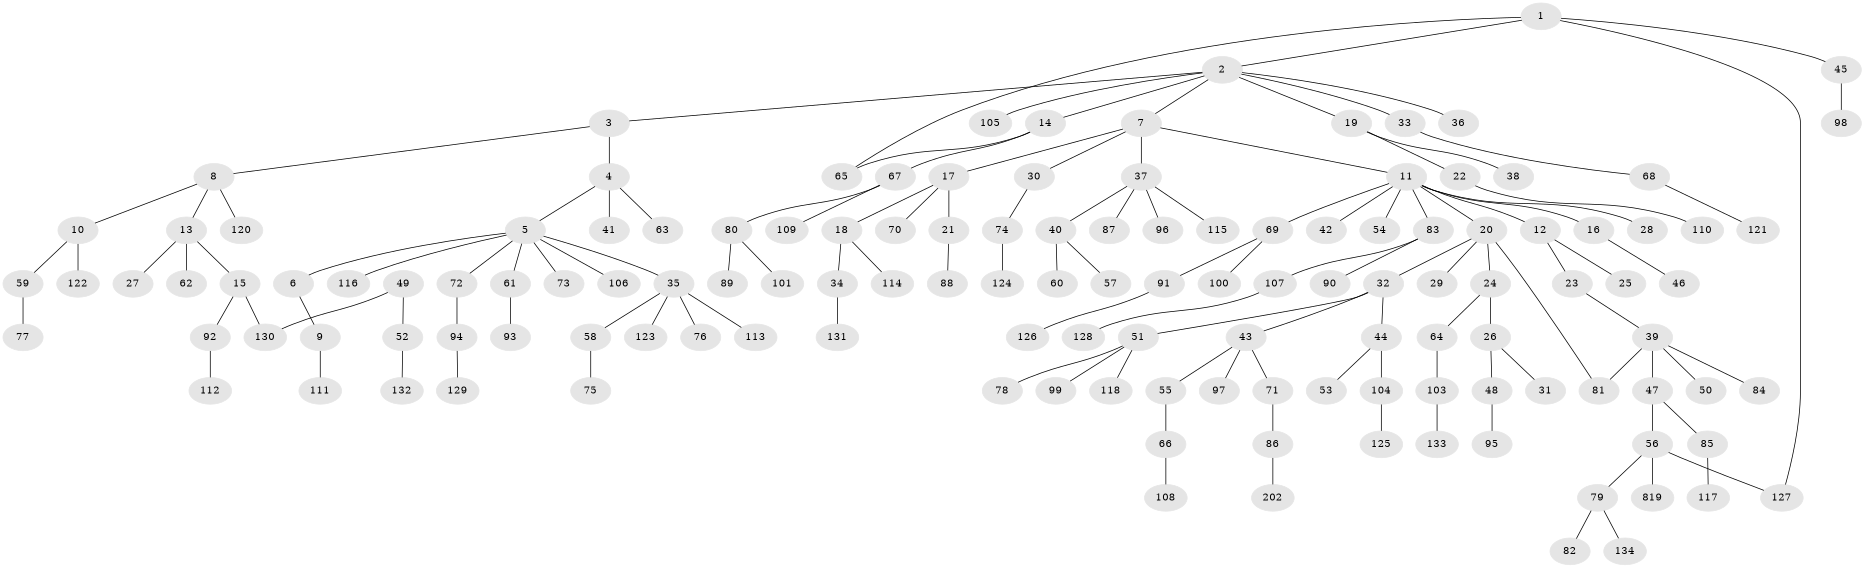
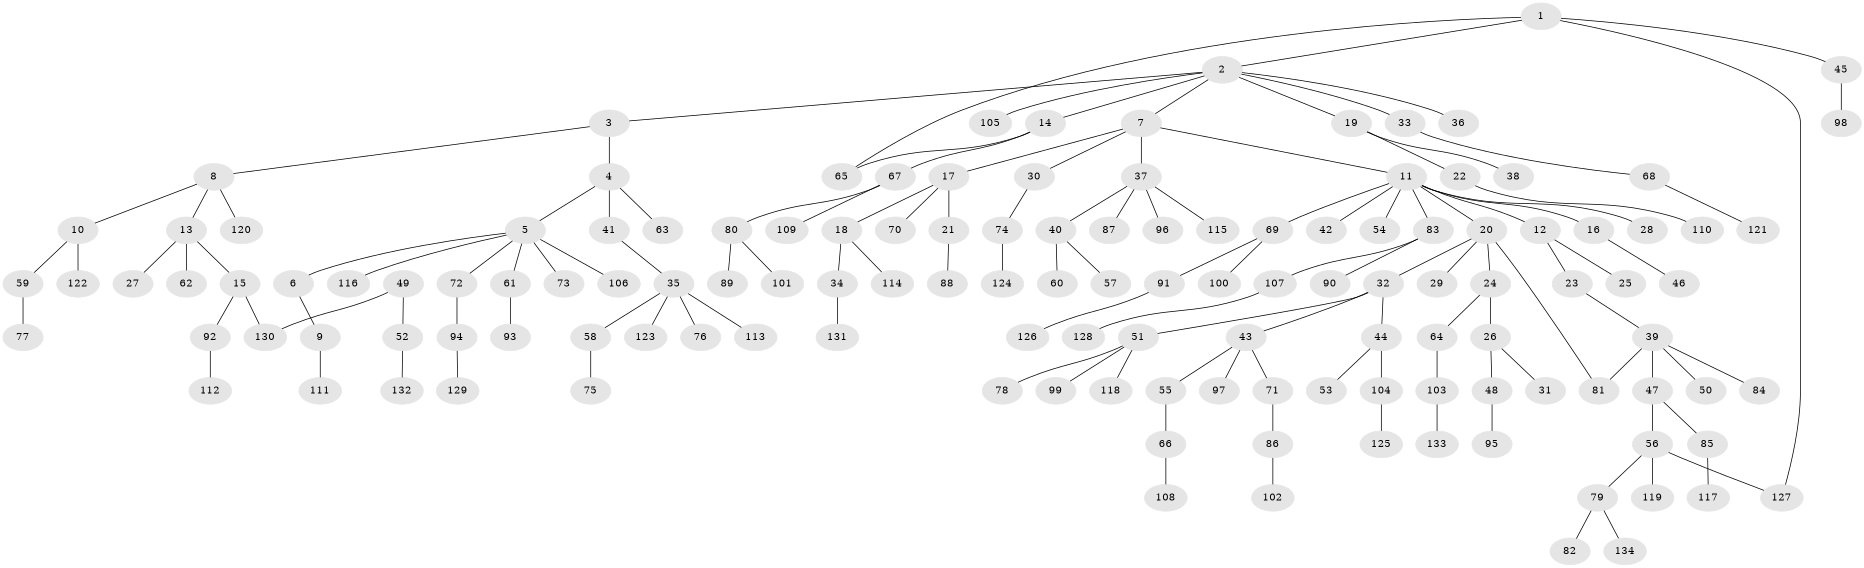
(601, 254) -> (642, 257)
(1273, 498) -> (1273, 498)
(1653, 498) -> (1653, 498)
